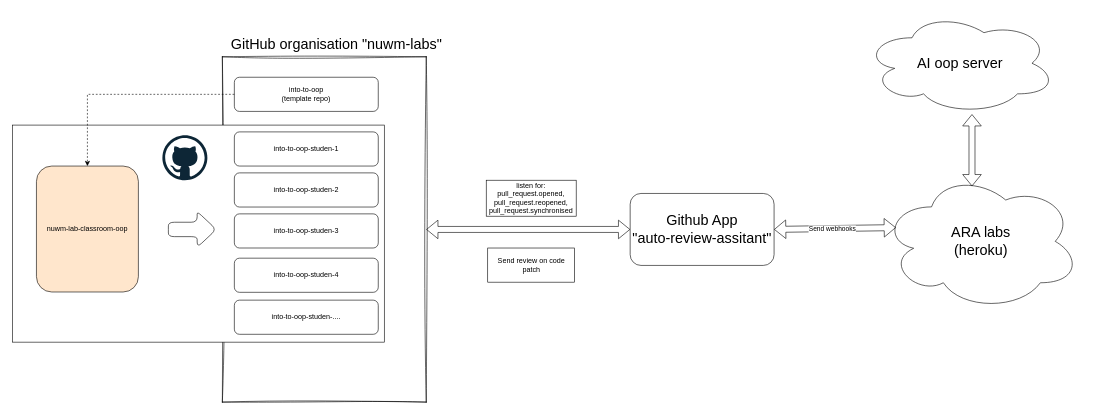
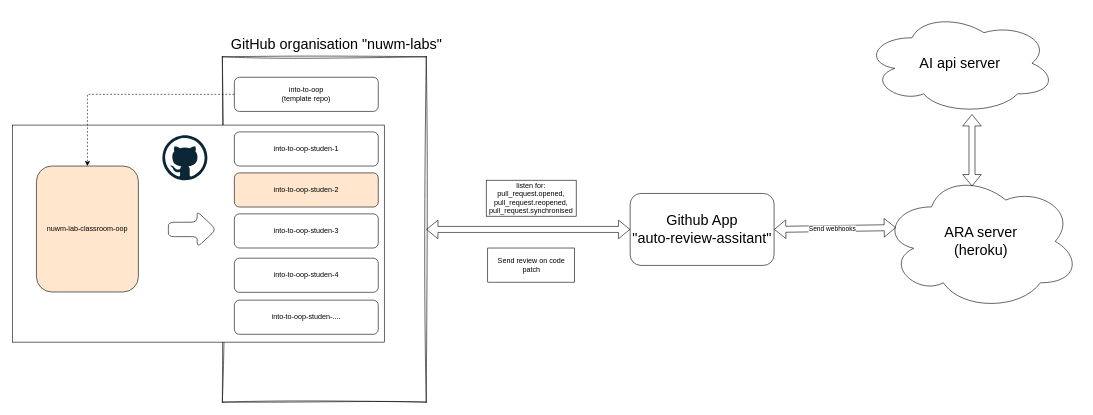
(960, 63) -> (960, 63)
(306, 190) -> (306, 190)
(981, 242) -> (981, 242)
